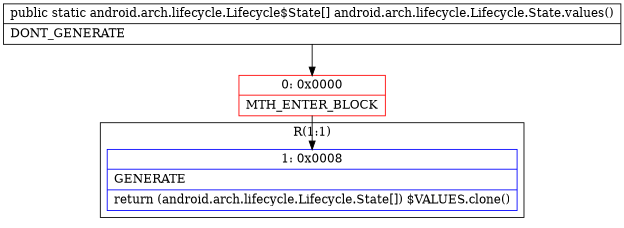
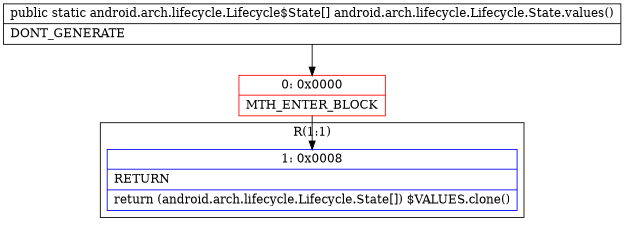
(150, 179) -> (142, 179)
